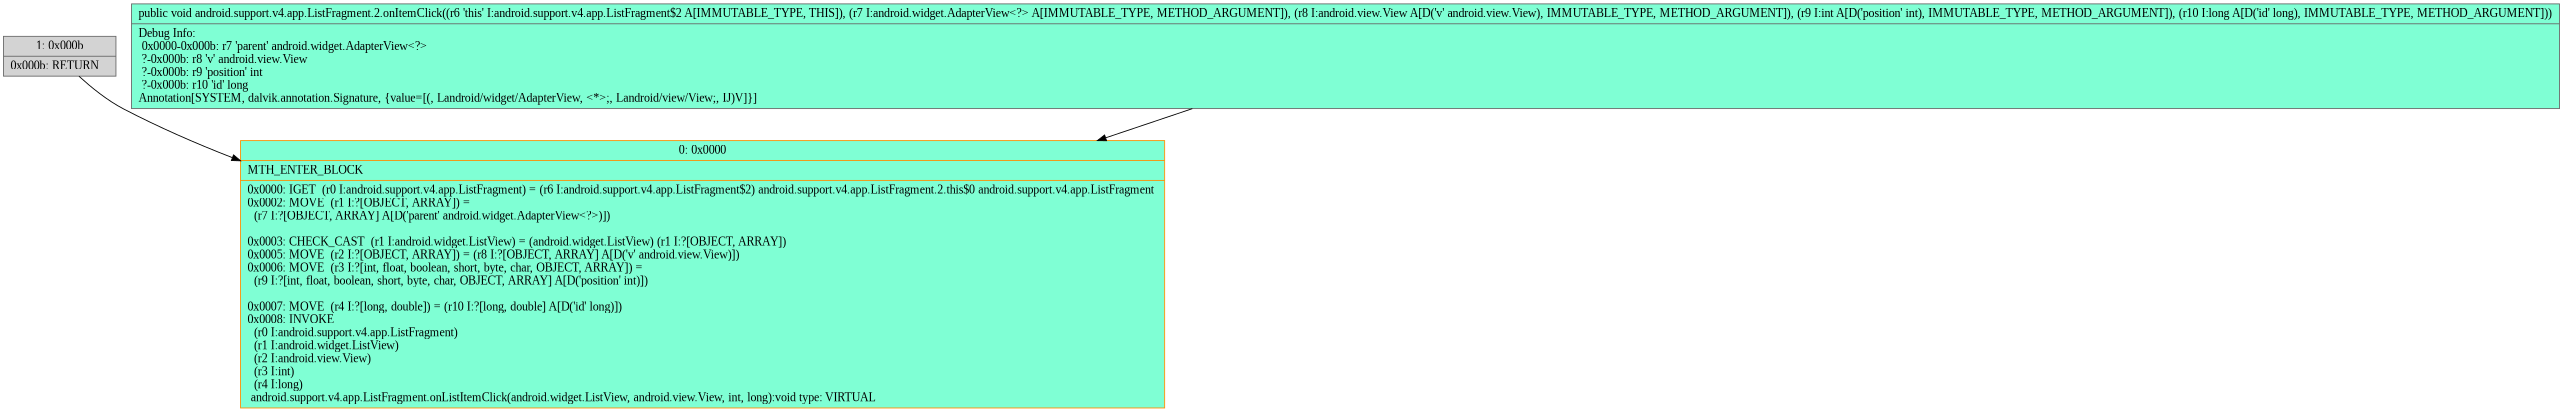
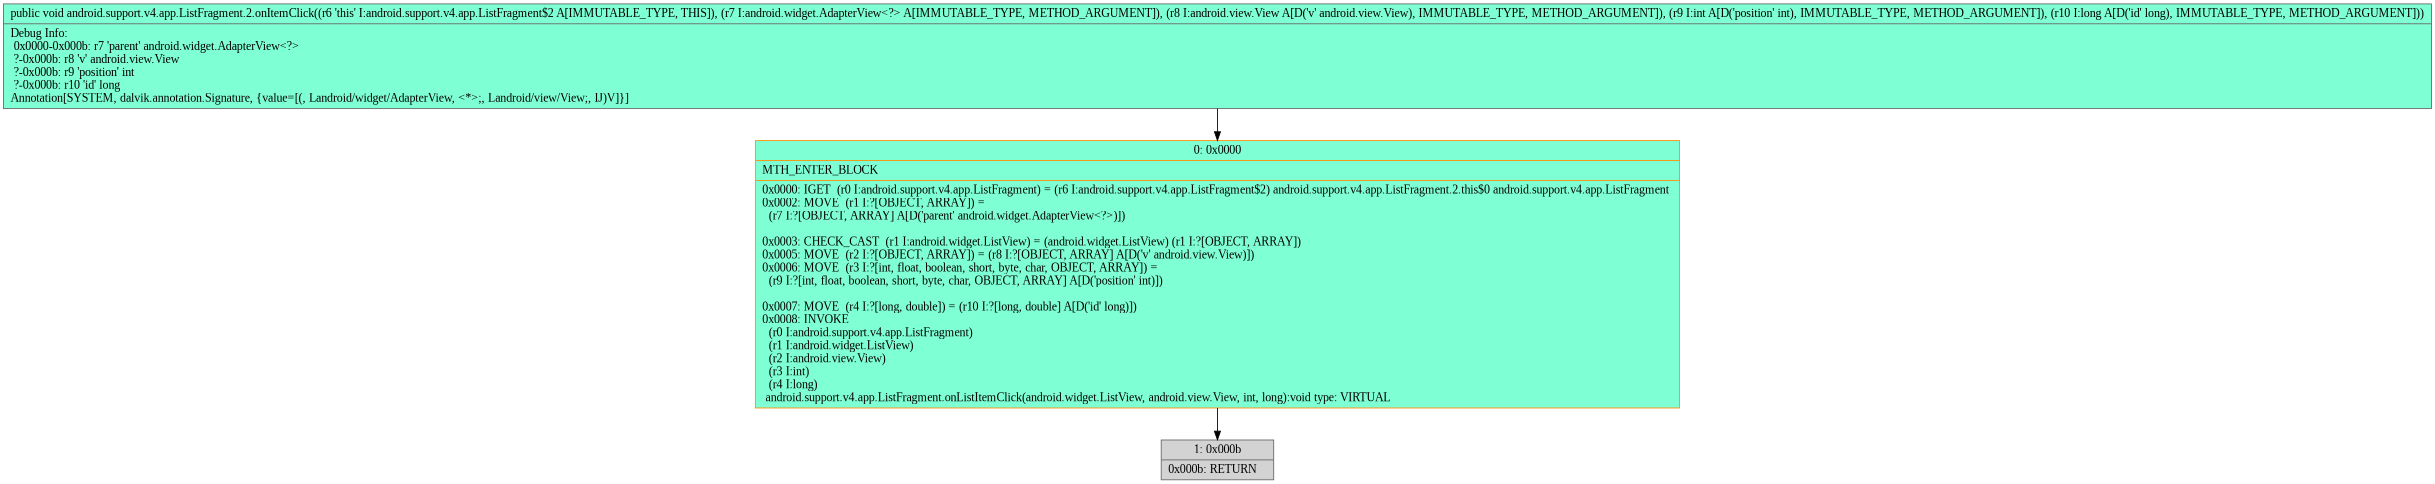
(152, 123) -> (1217, 420)
